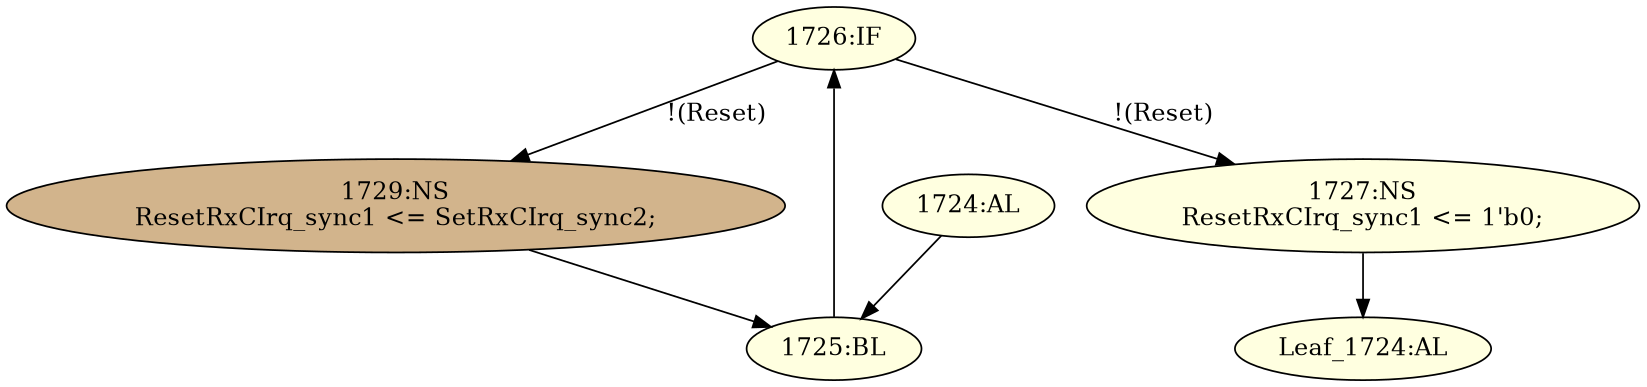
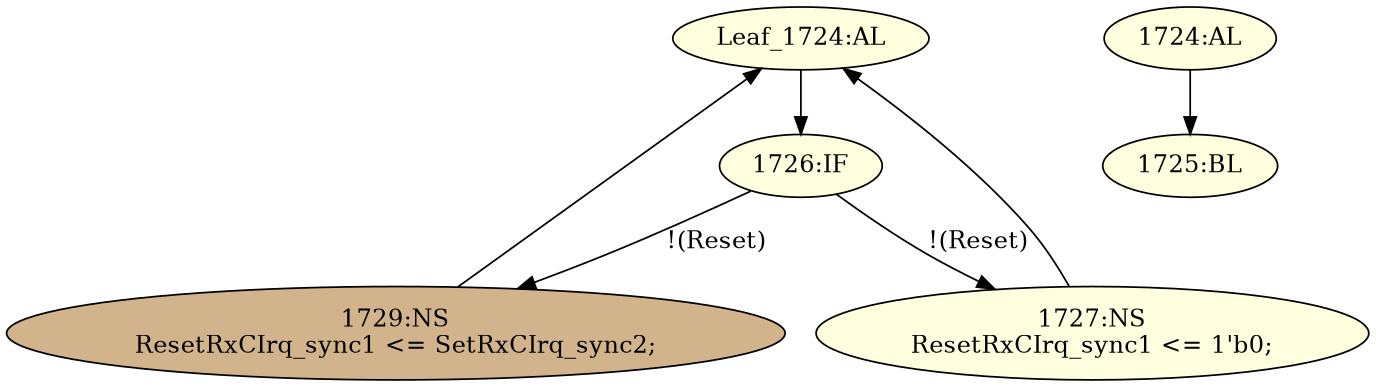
(834, 203) -> (801, 94)
(642, 286) -> (602, 183)
